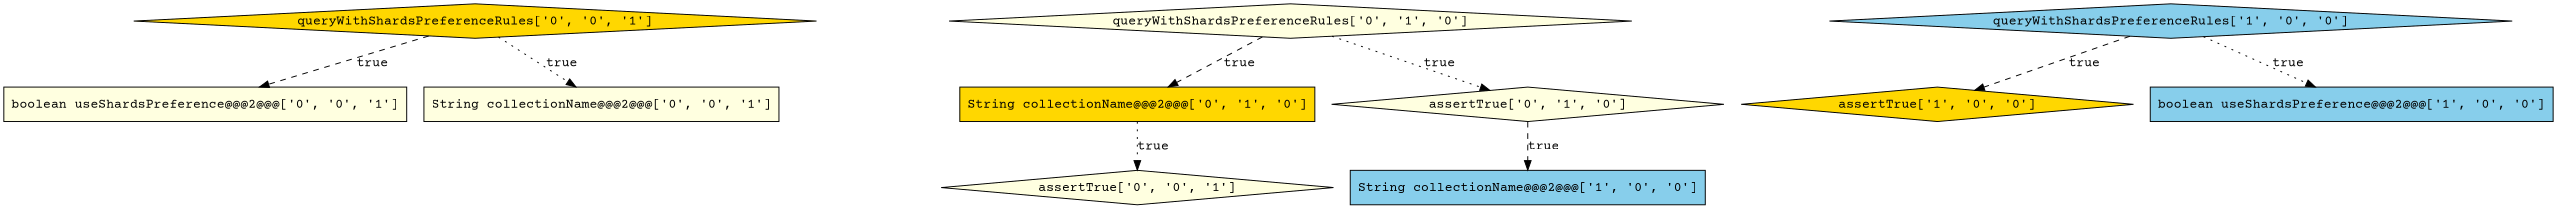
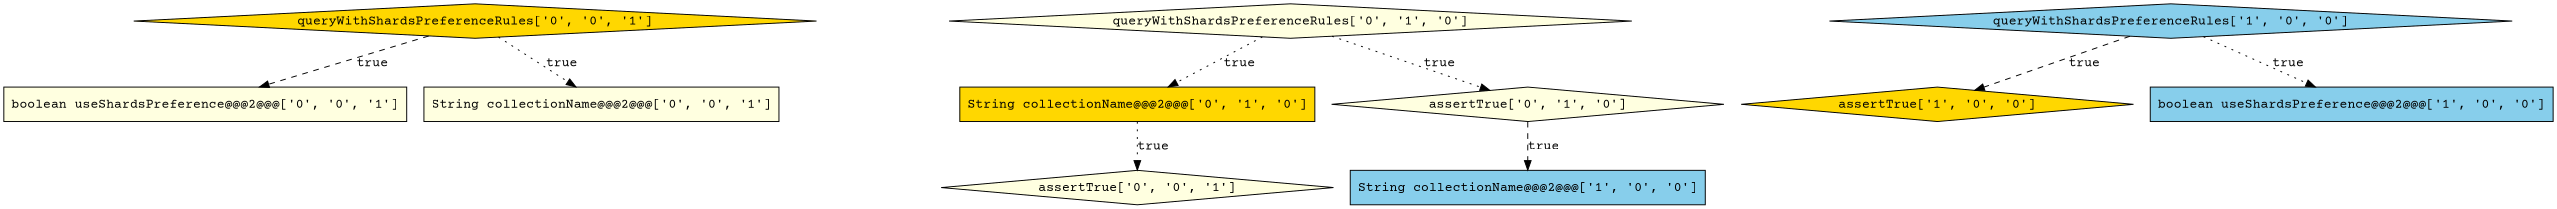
(1220, 60) -> (1220, 60)
